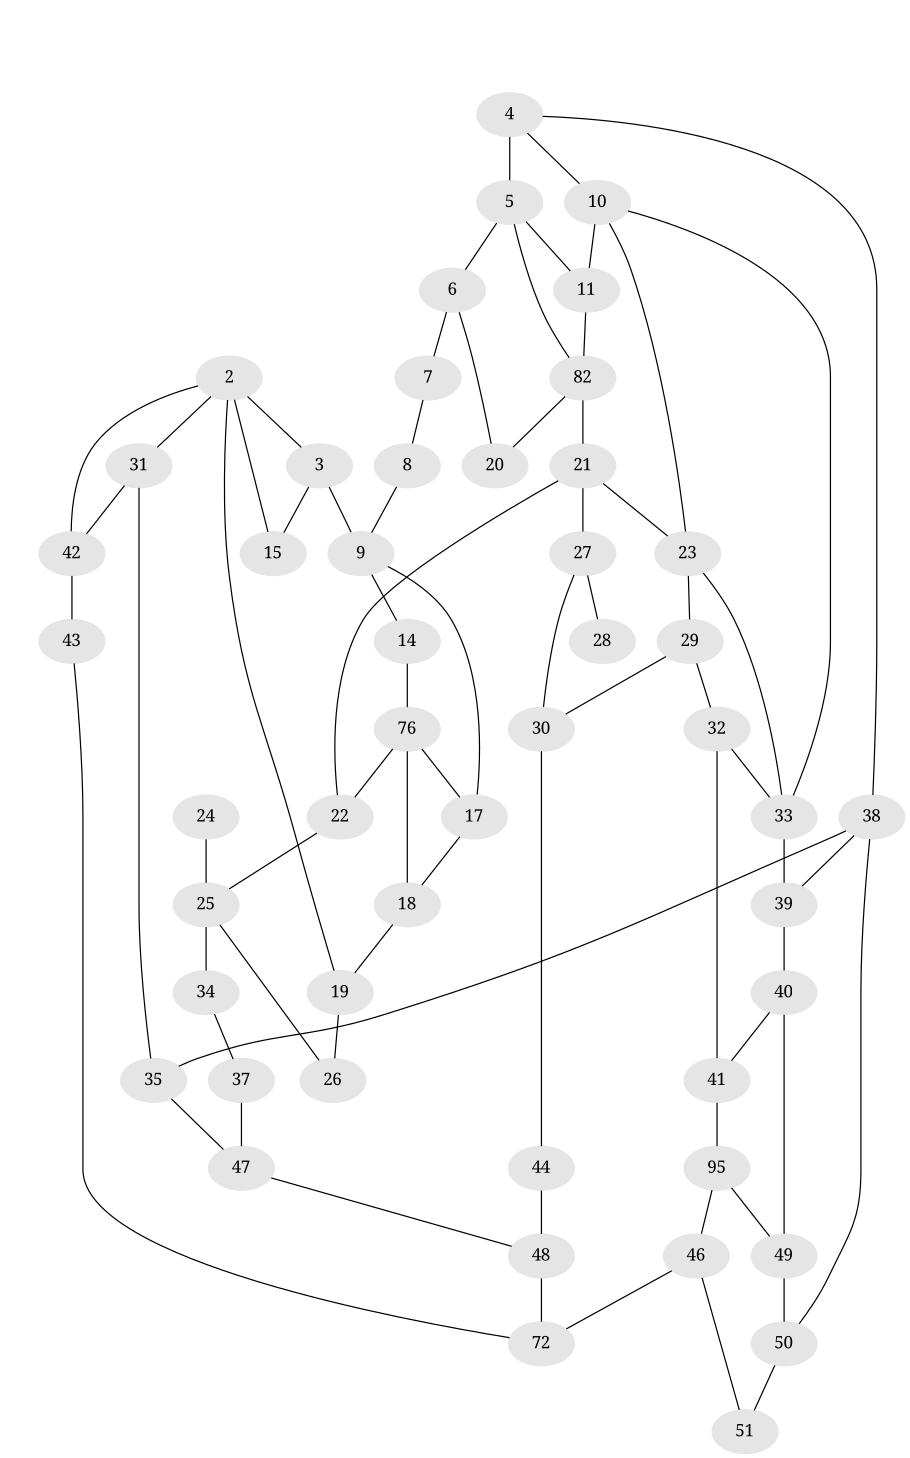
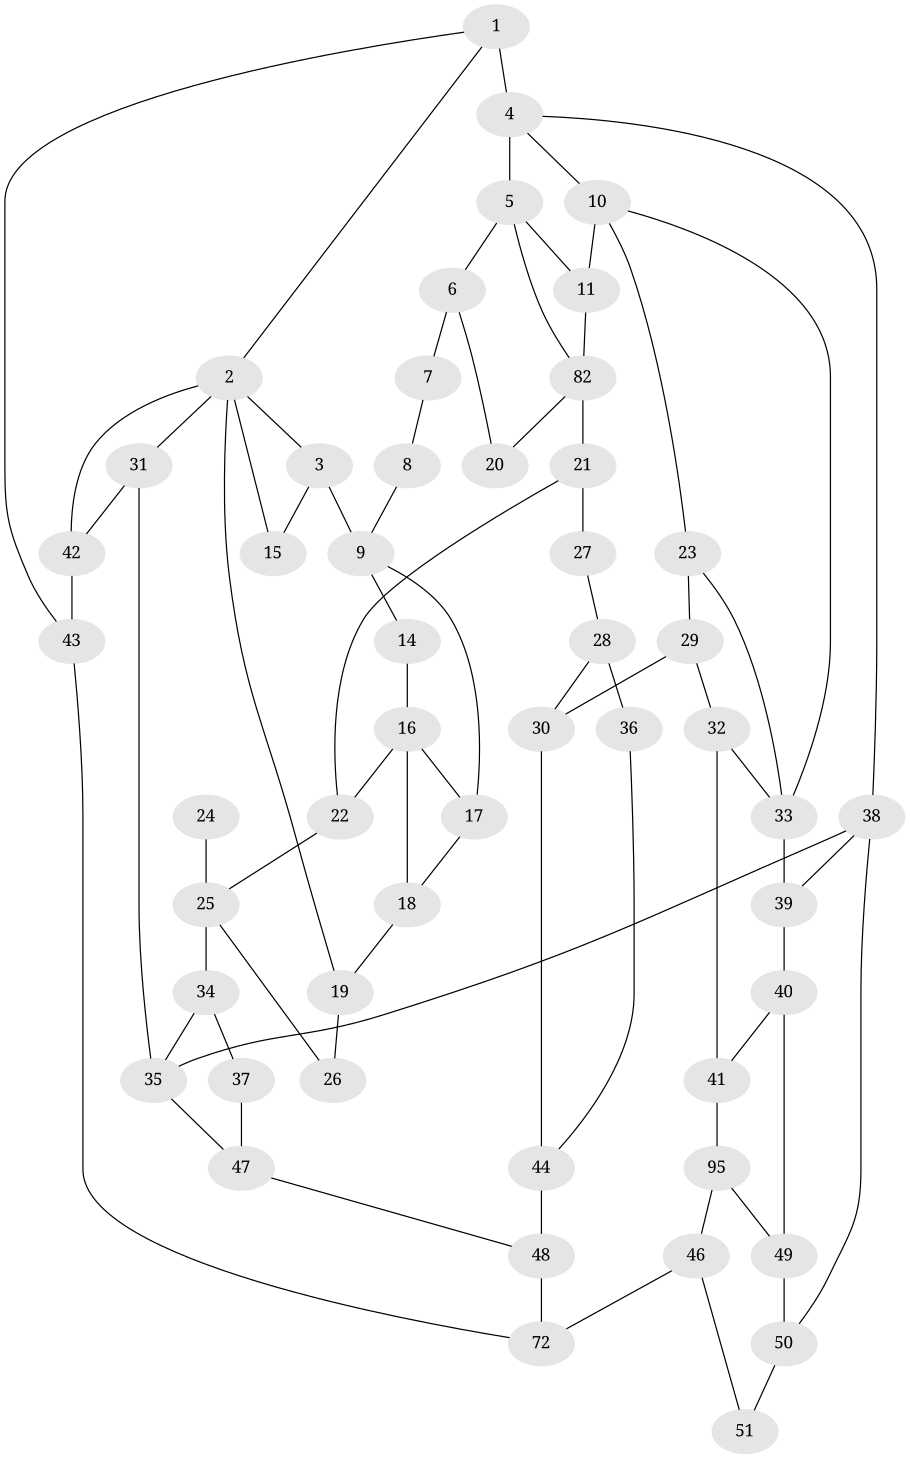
none -> (496, 27)
(635, 510) -> none
(554, 640) -> (572, 685)
(407, 729) -> (407, 729)
none -> (629, 729)
none -> (180, 1037)
